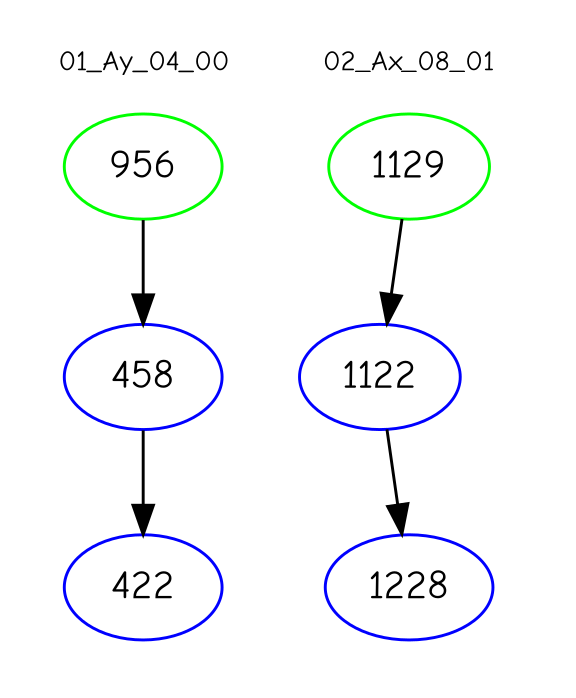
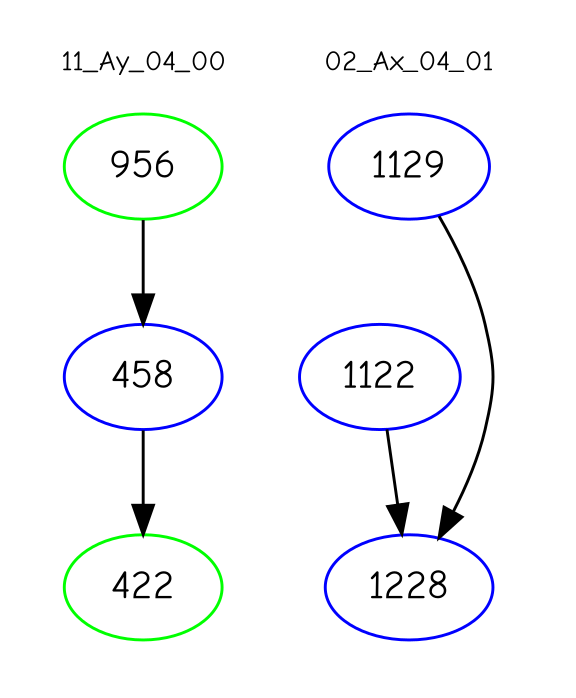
(145, 63) -> (145, 63)
(409, 63) -> (409, 63)
(409, 167) -> (409, 167)
(397, 257) -> (492, 362)
(143, 587) -> (143, 587)
